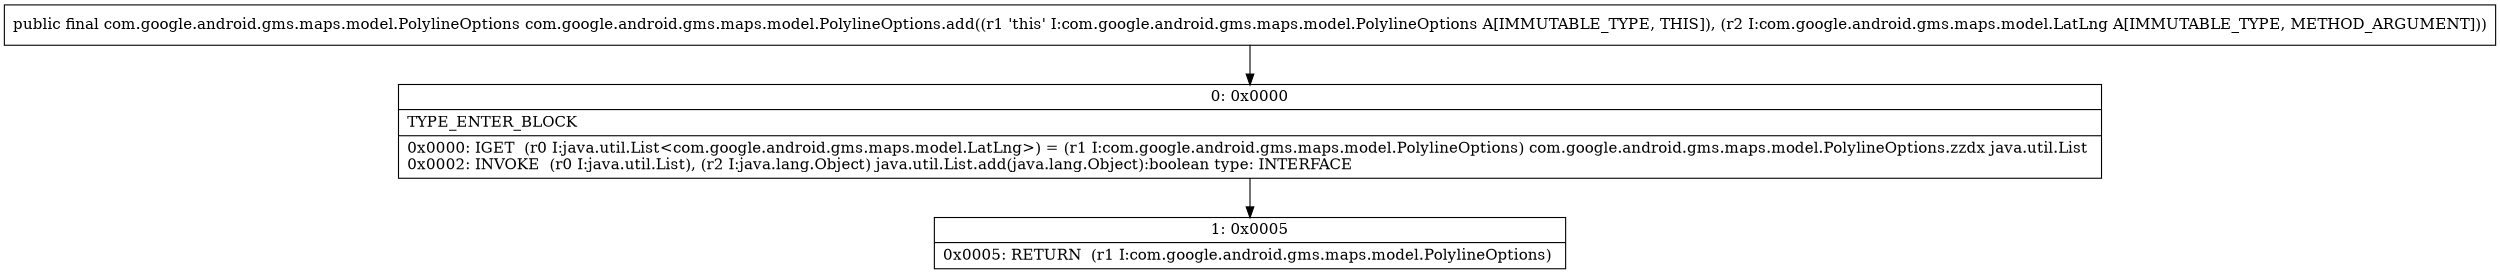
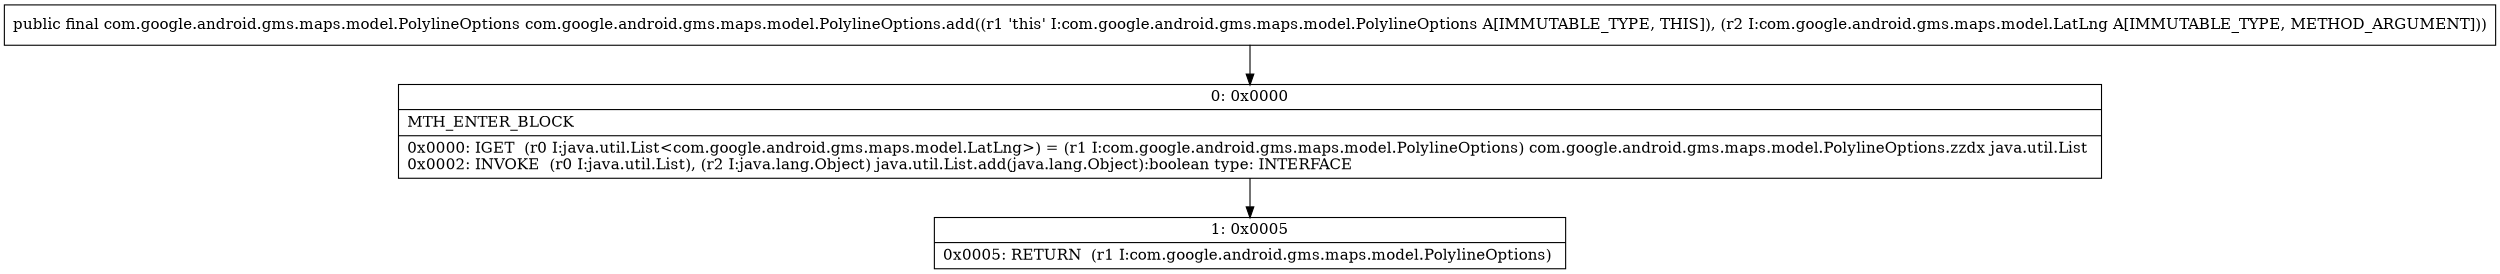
(493, 122) -> (491, 122)
